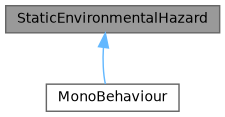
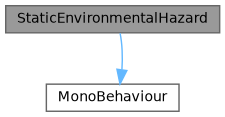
(103, 66) -> (122, 51)
